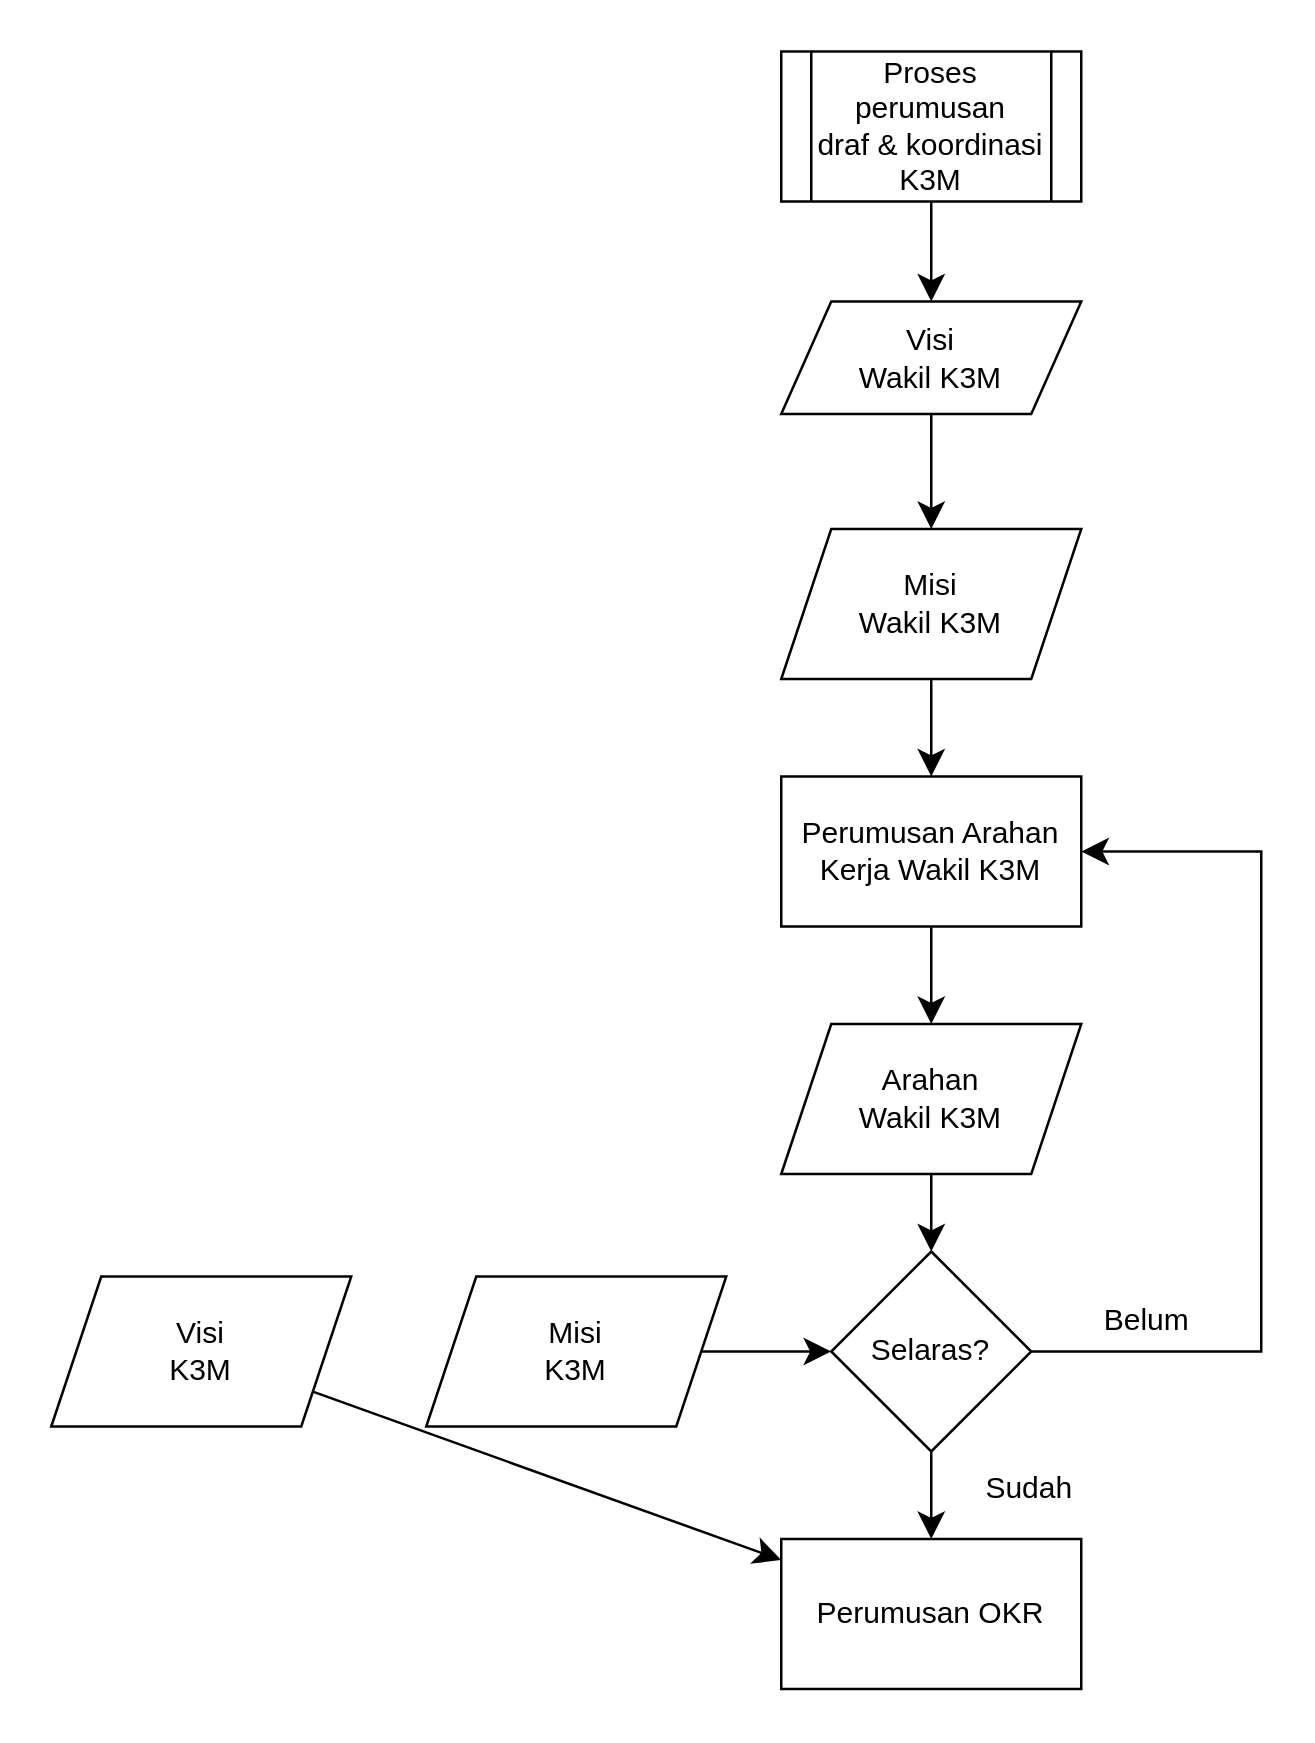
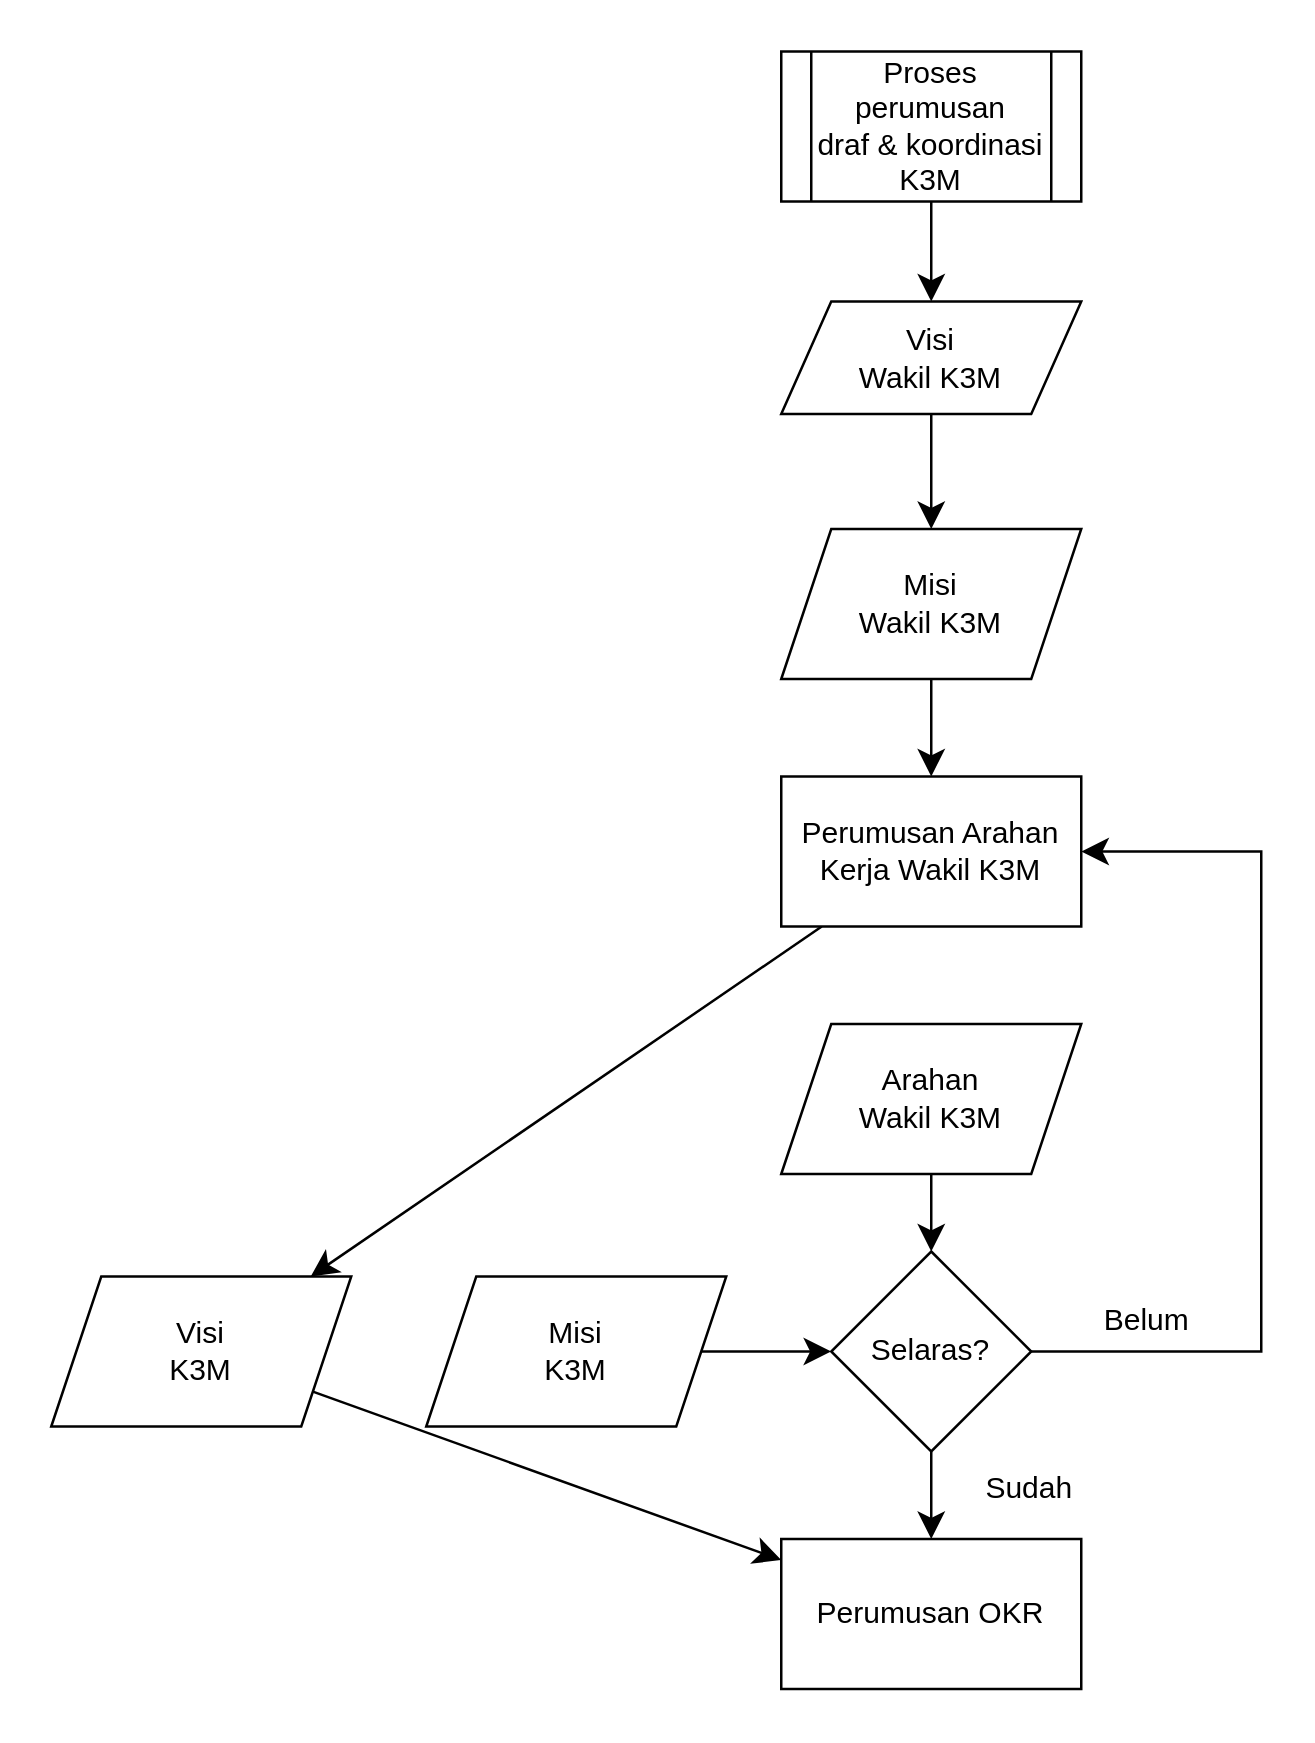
(931, 965) -> (573, 1097)
